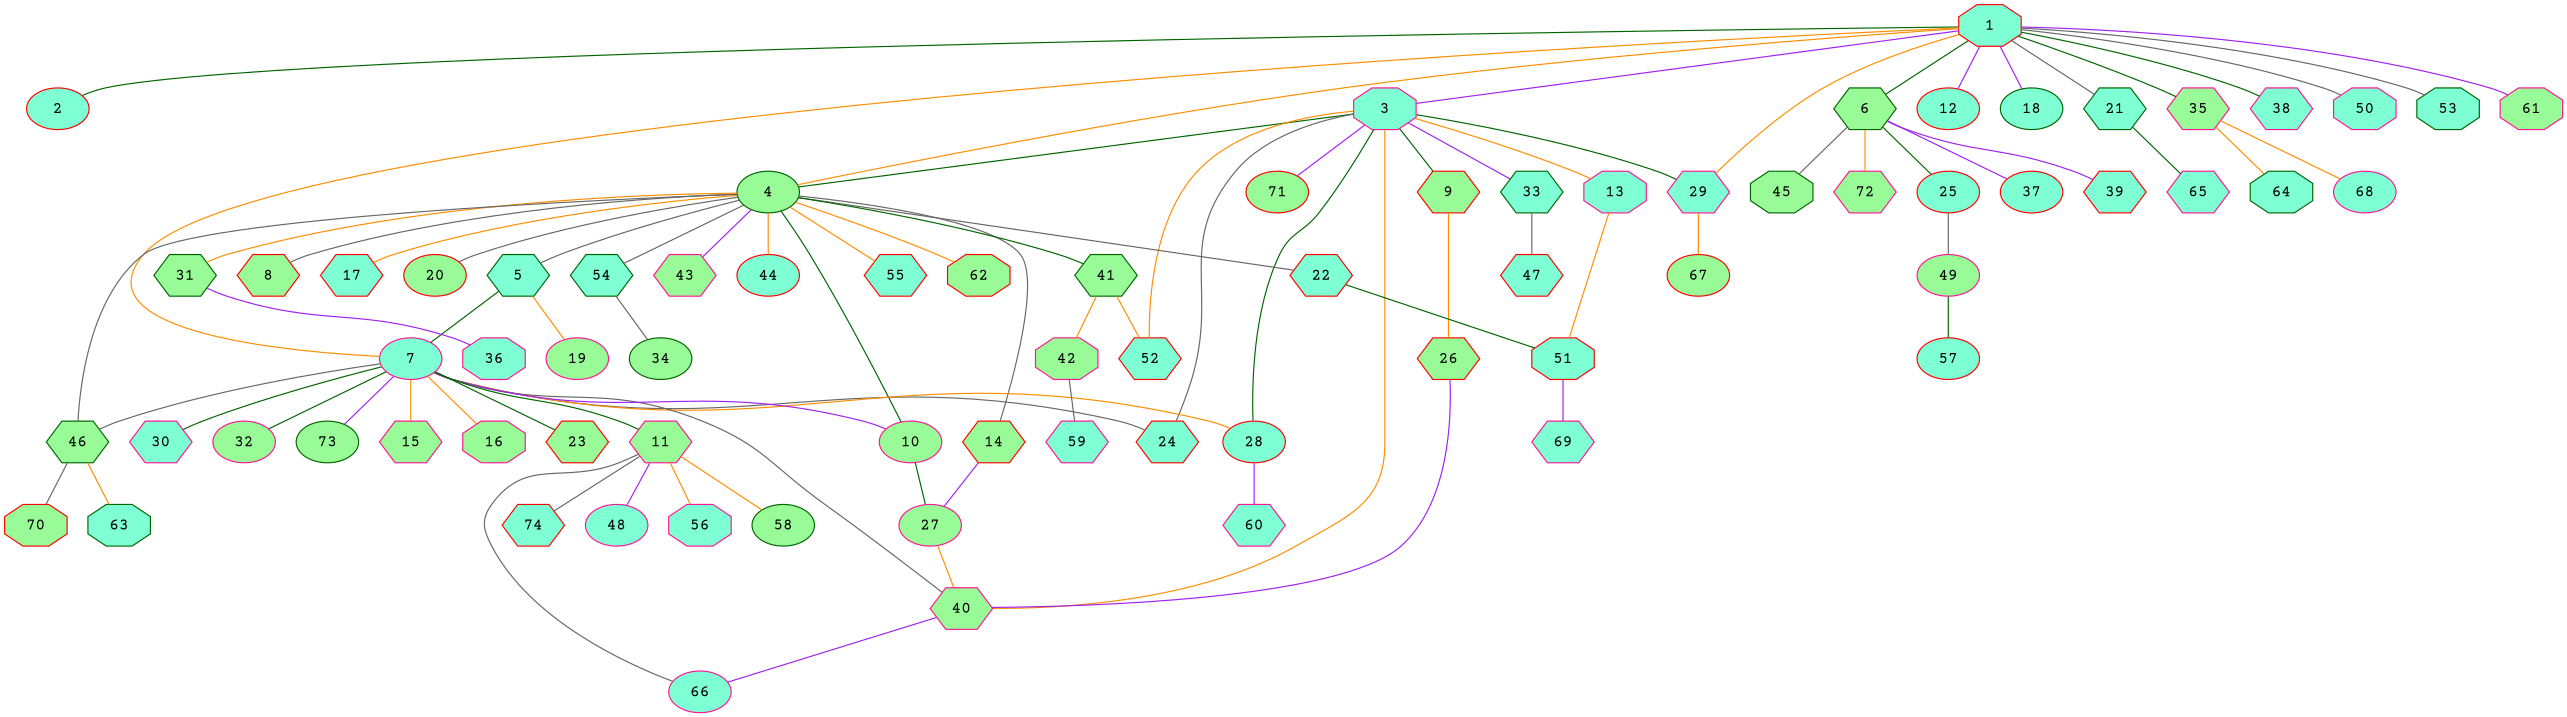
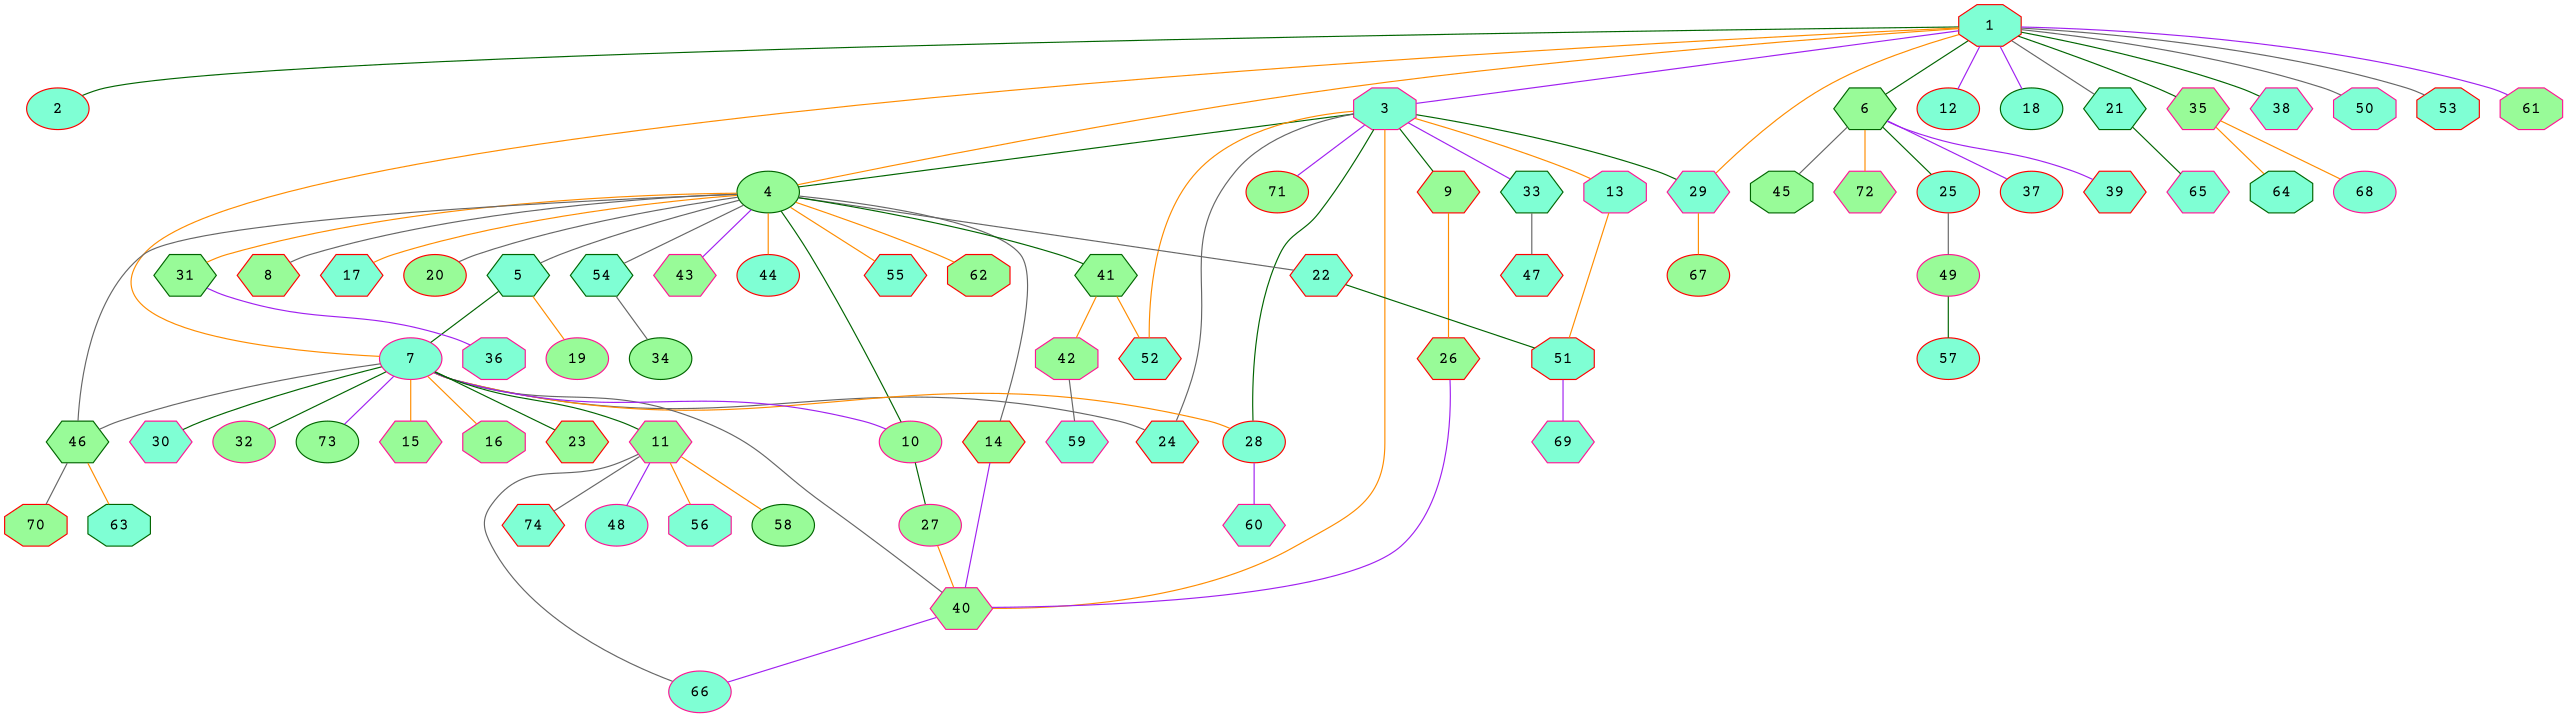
(2448, 109) -> (2448, 109)
(961, 485) -> (978, 525)
